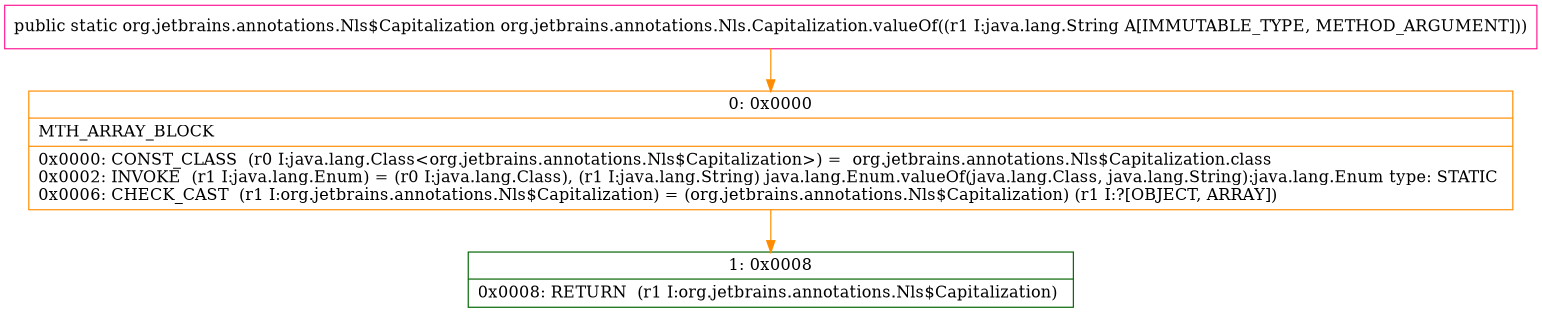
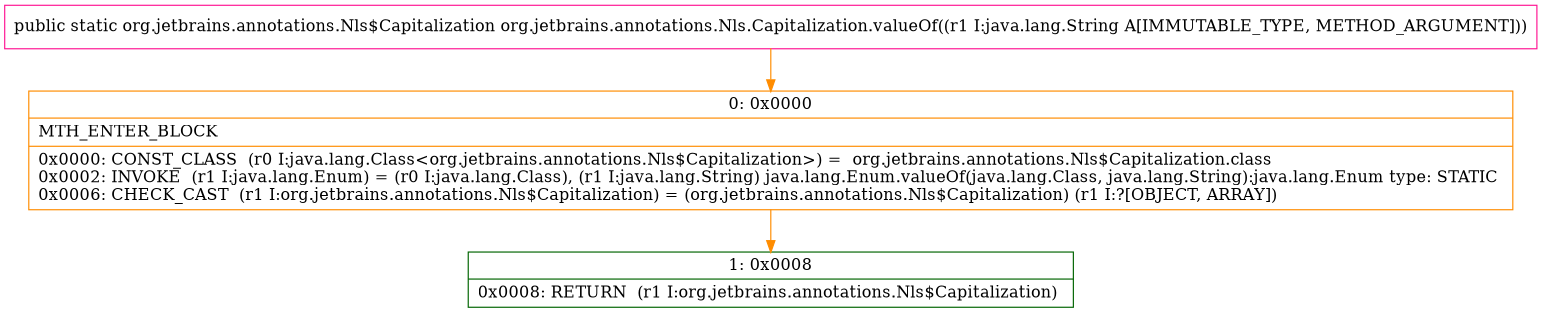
(127, 132) -> (129, 132)
